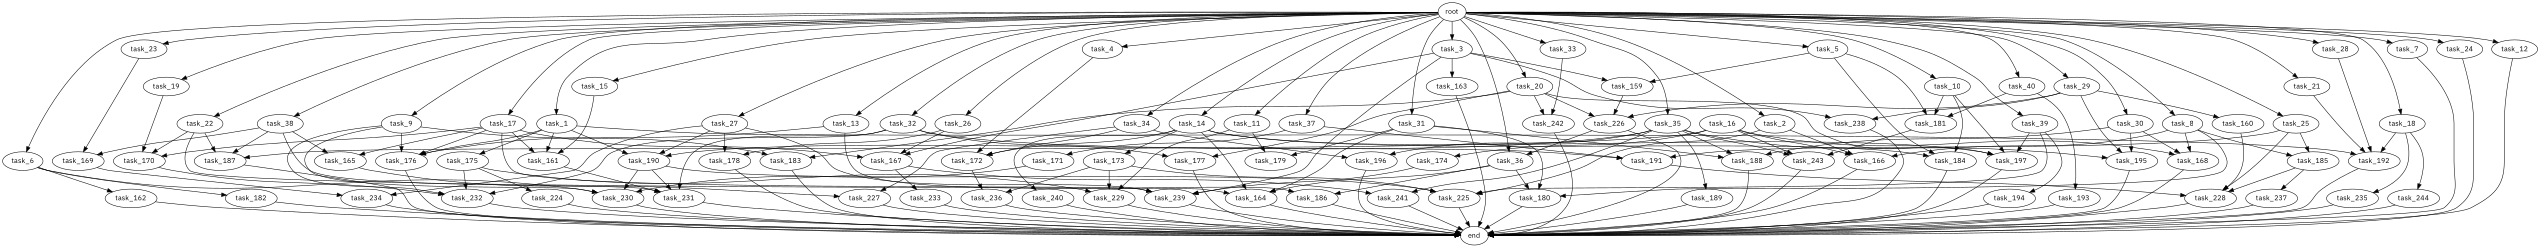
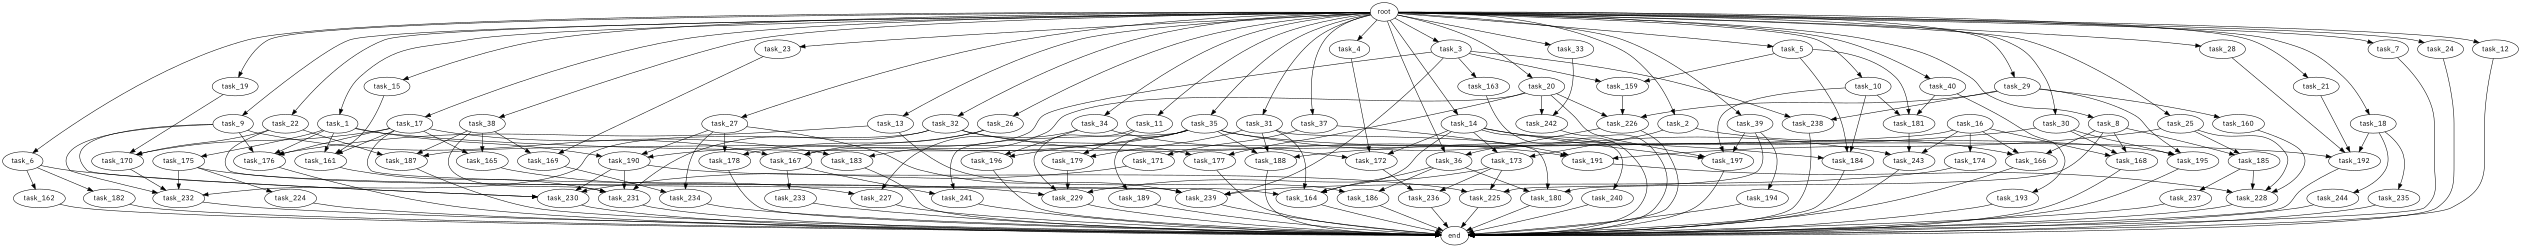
(1619, 151) -> (1570, 149)
none -> (1068, 178)
